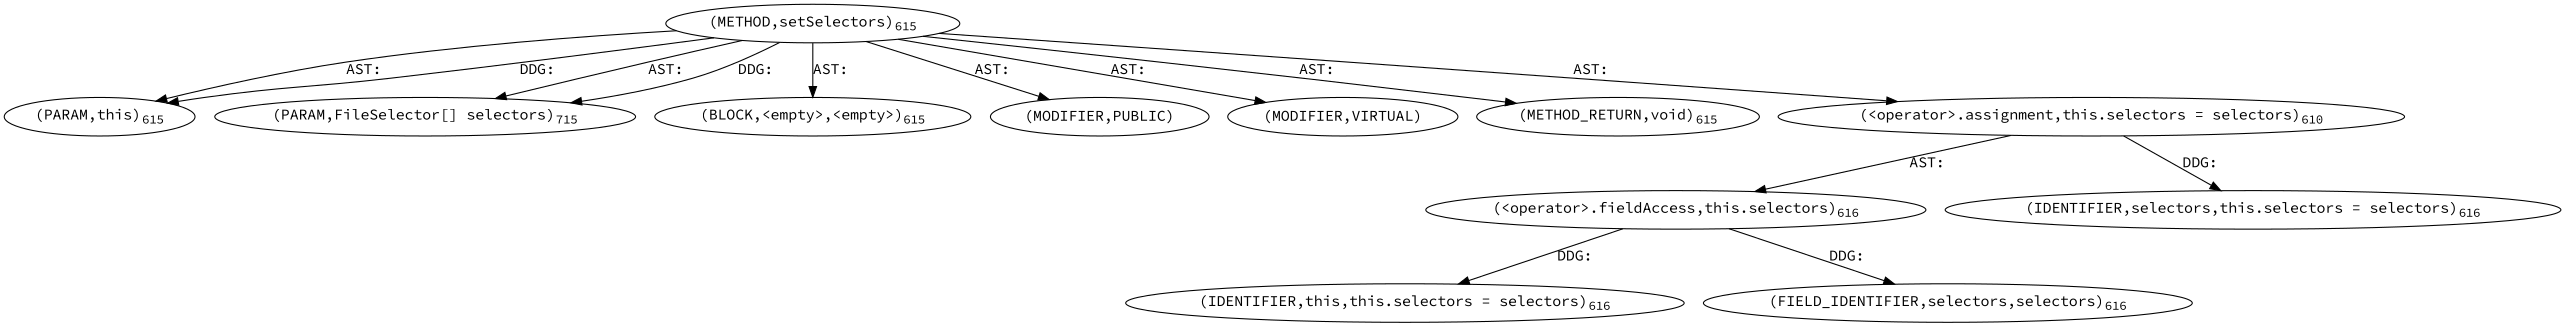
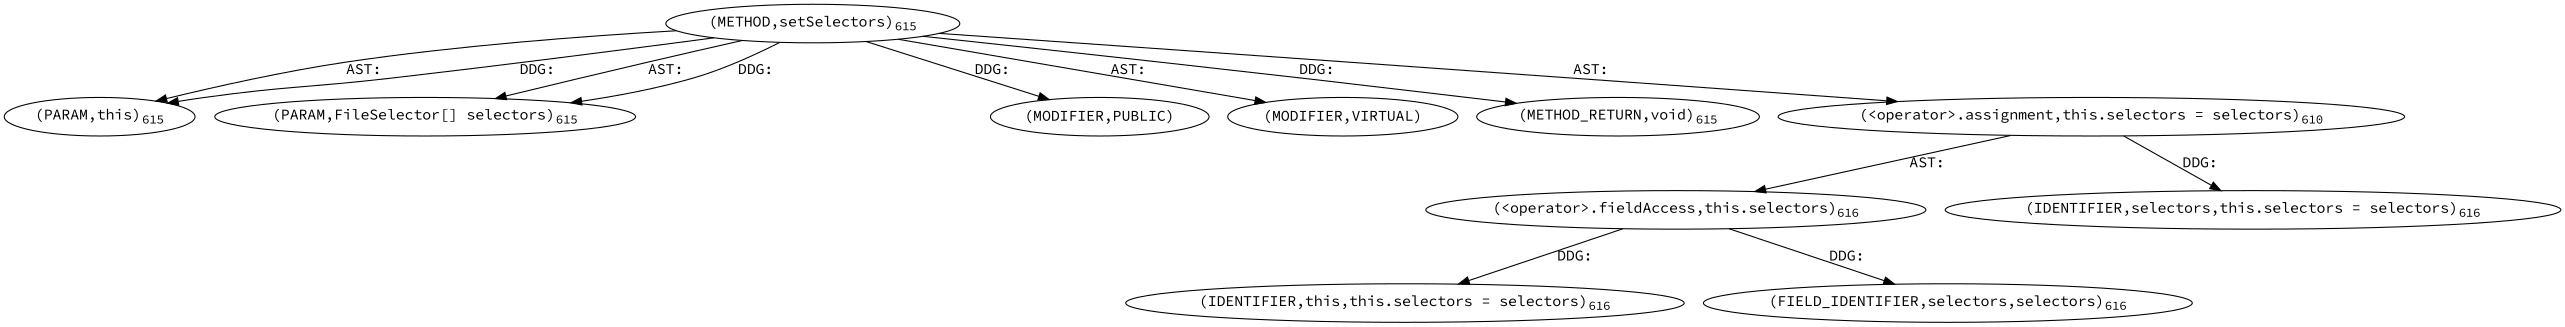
(997, 70) -> (997, 70)
(1321, 70) -> (1321, 70)
(567, 115) -> (567, 115)
(813, 117) -> none
